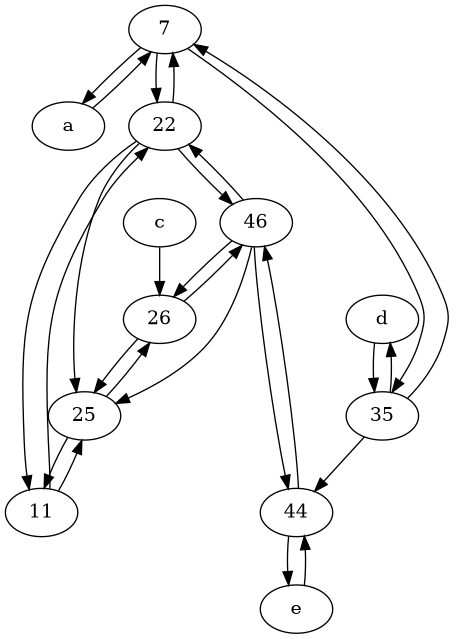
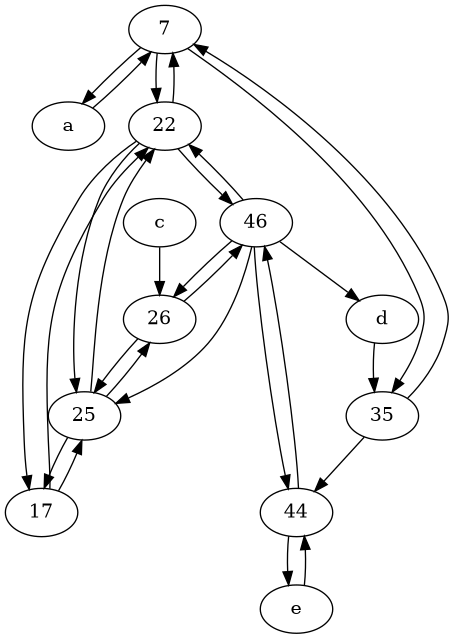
none -> (104, 272)
(391, 374) -> (314, 267)
(42, 513) -> (42, 513)
